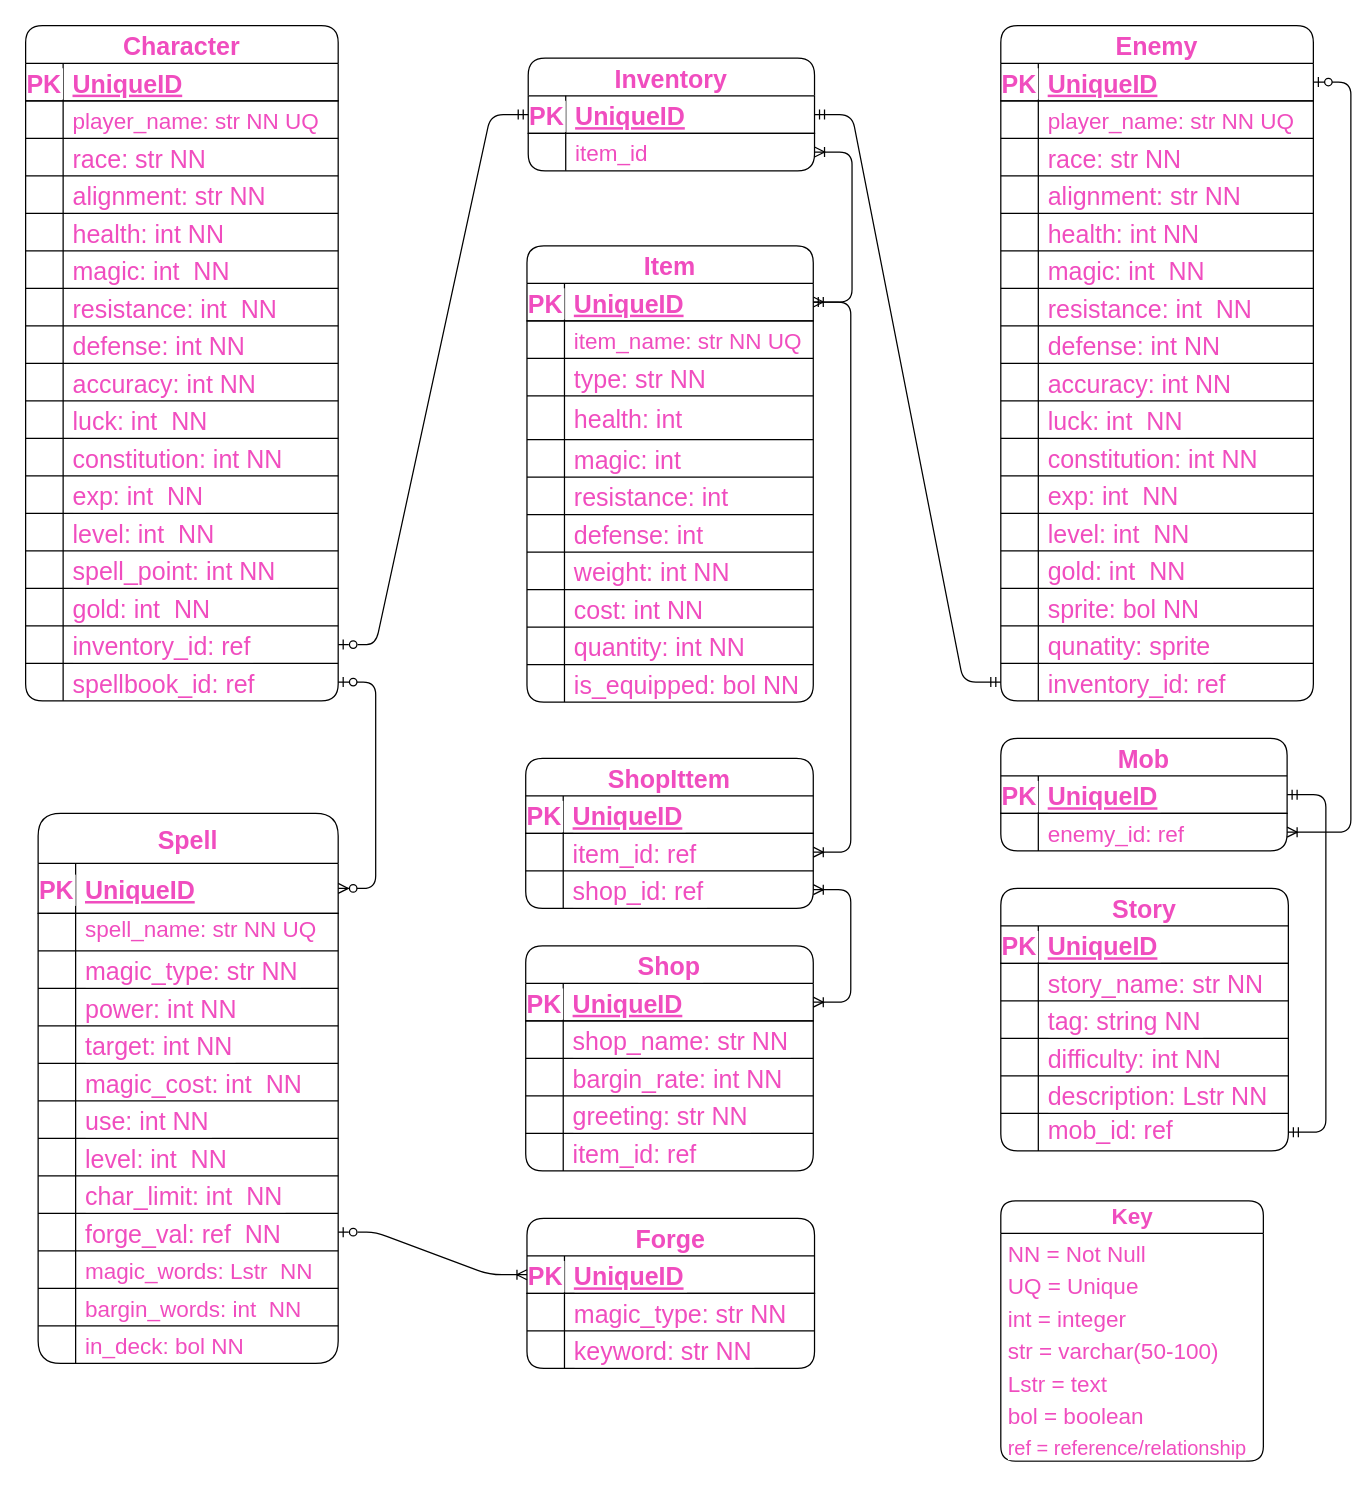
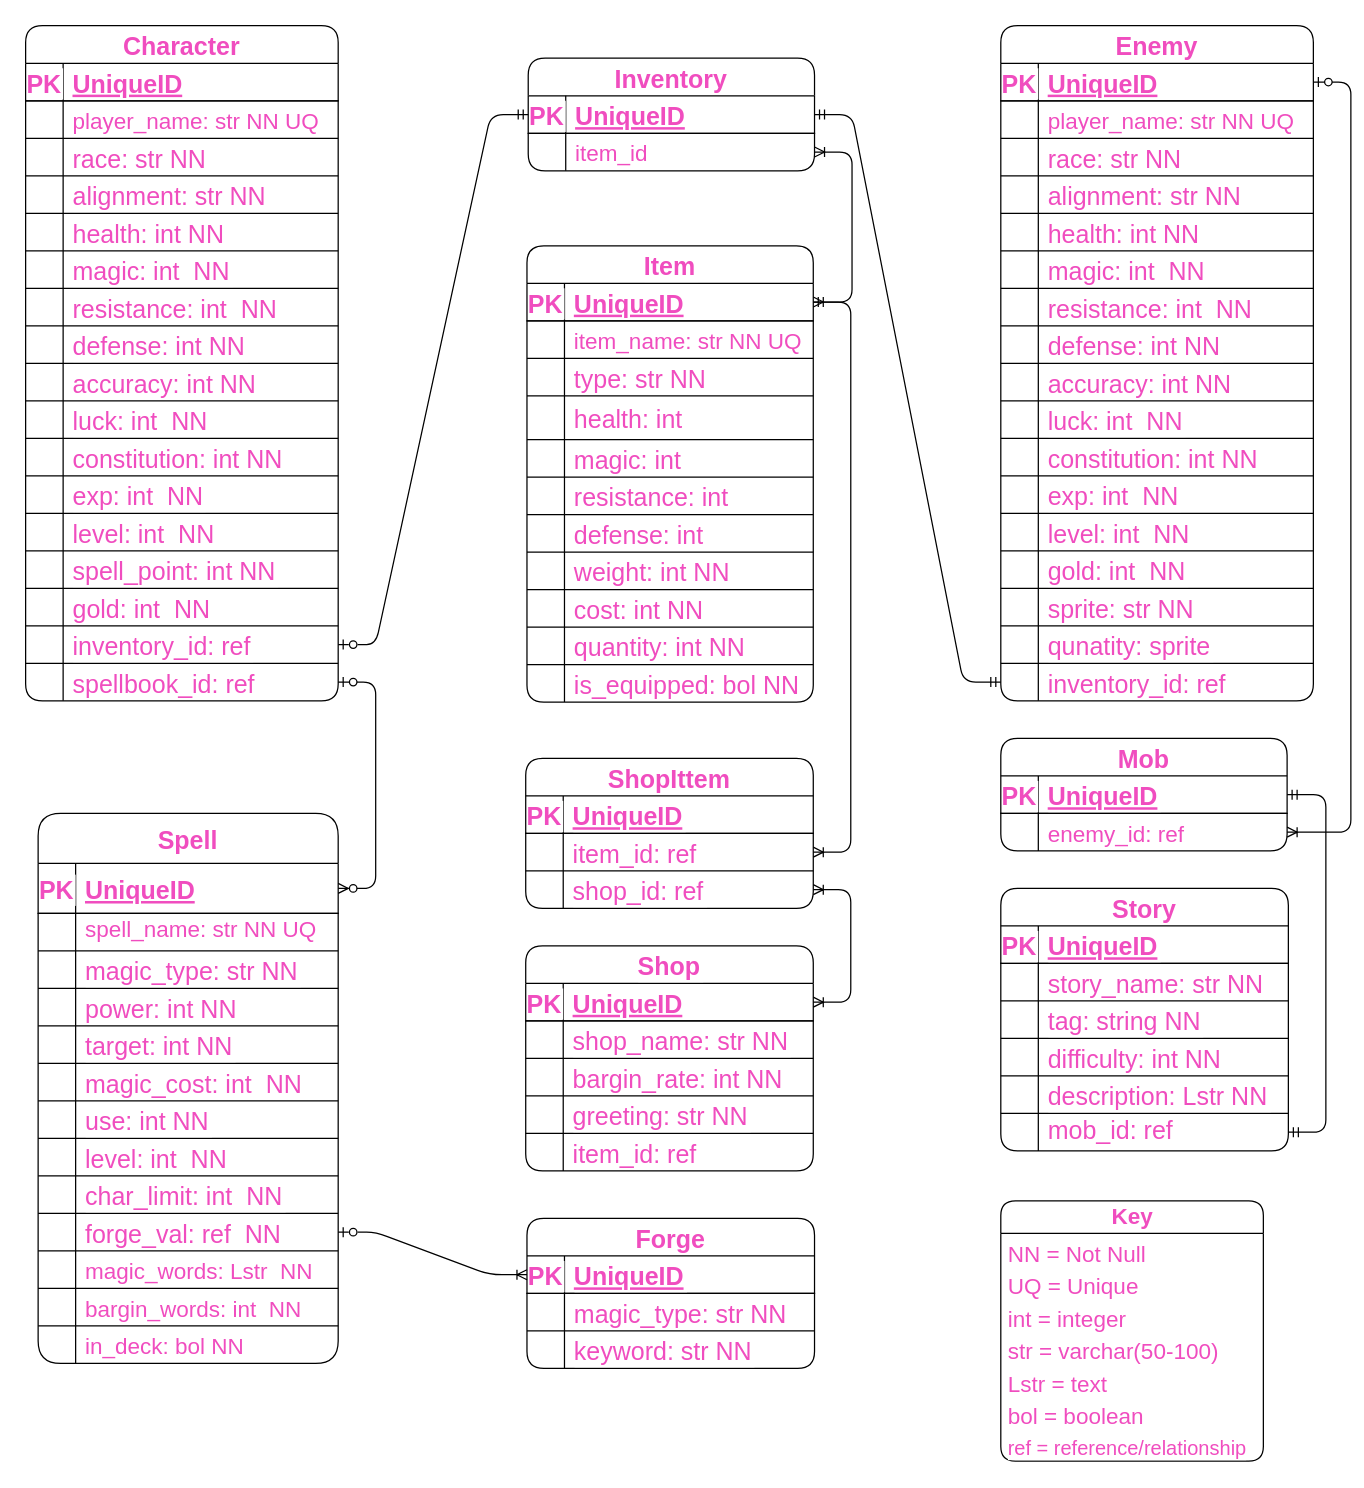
(1129, 609) -> (1133, 609)
